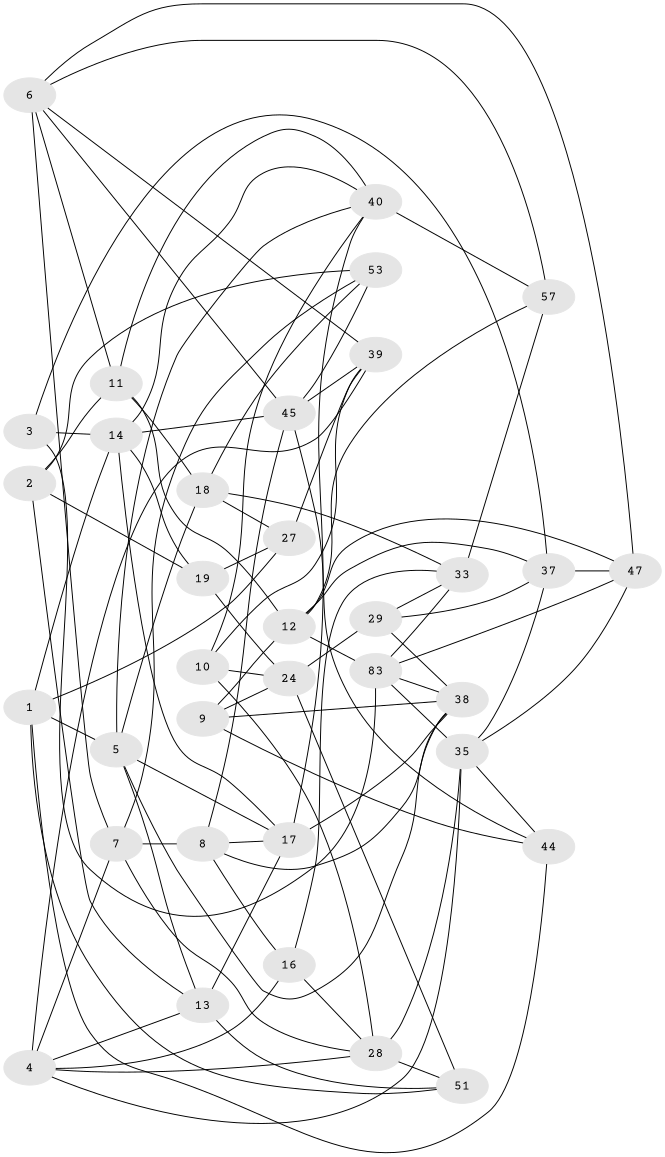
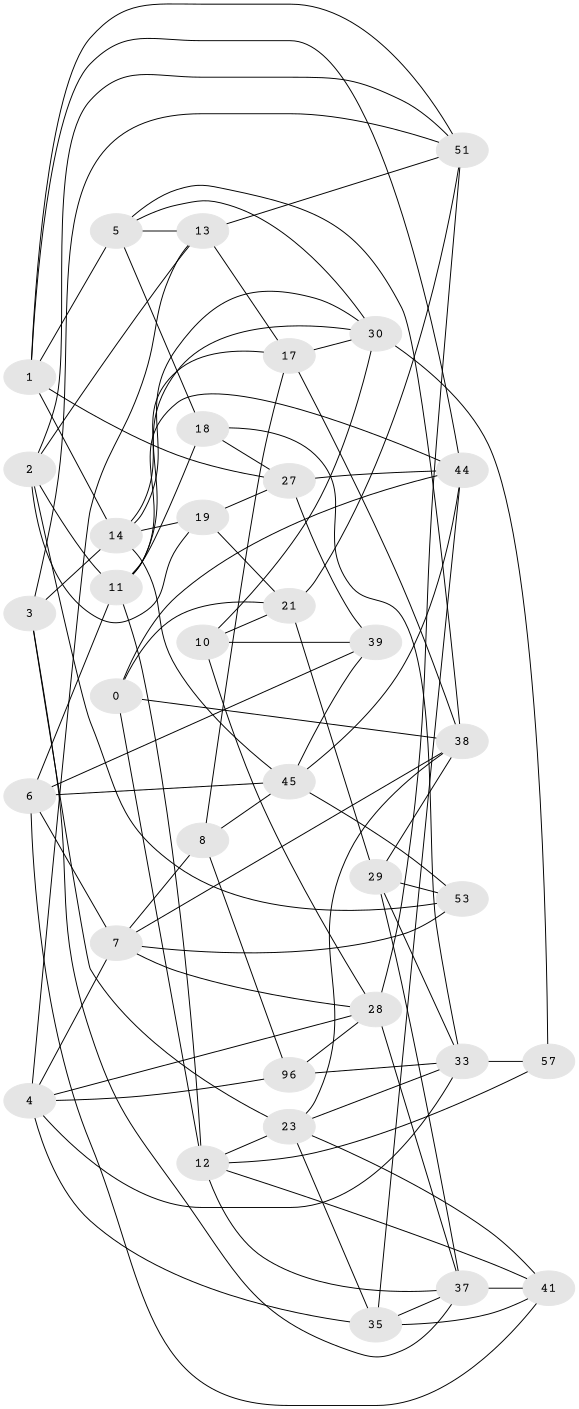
(367, 40) -> none
none -> (98, 93)
none -> (81, 199)
(376, 202) -> (376, 334)
(280, 367) -> (413, 886)
none -> (221, 395)
none -> (379, 473)
(635, 571) -> (549, 1288)
(100, 636) -> (260, 1207)
(376, 671) -> (289, 1127)
(289, 679) -> (289, 606)
(203, 719) -> (116, 696)
(203, 795) -> none
(369, 841) -> (289, 842)
(440, 908) -> (419, 1149)
(289, 965) -> (289, 1075)
